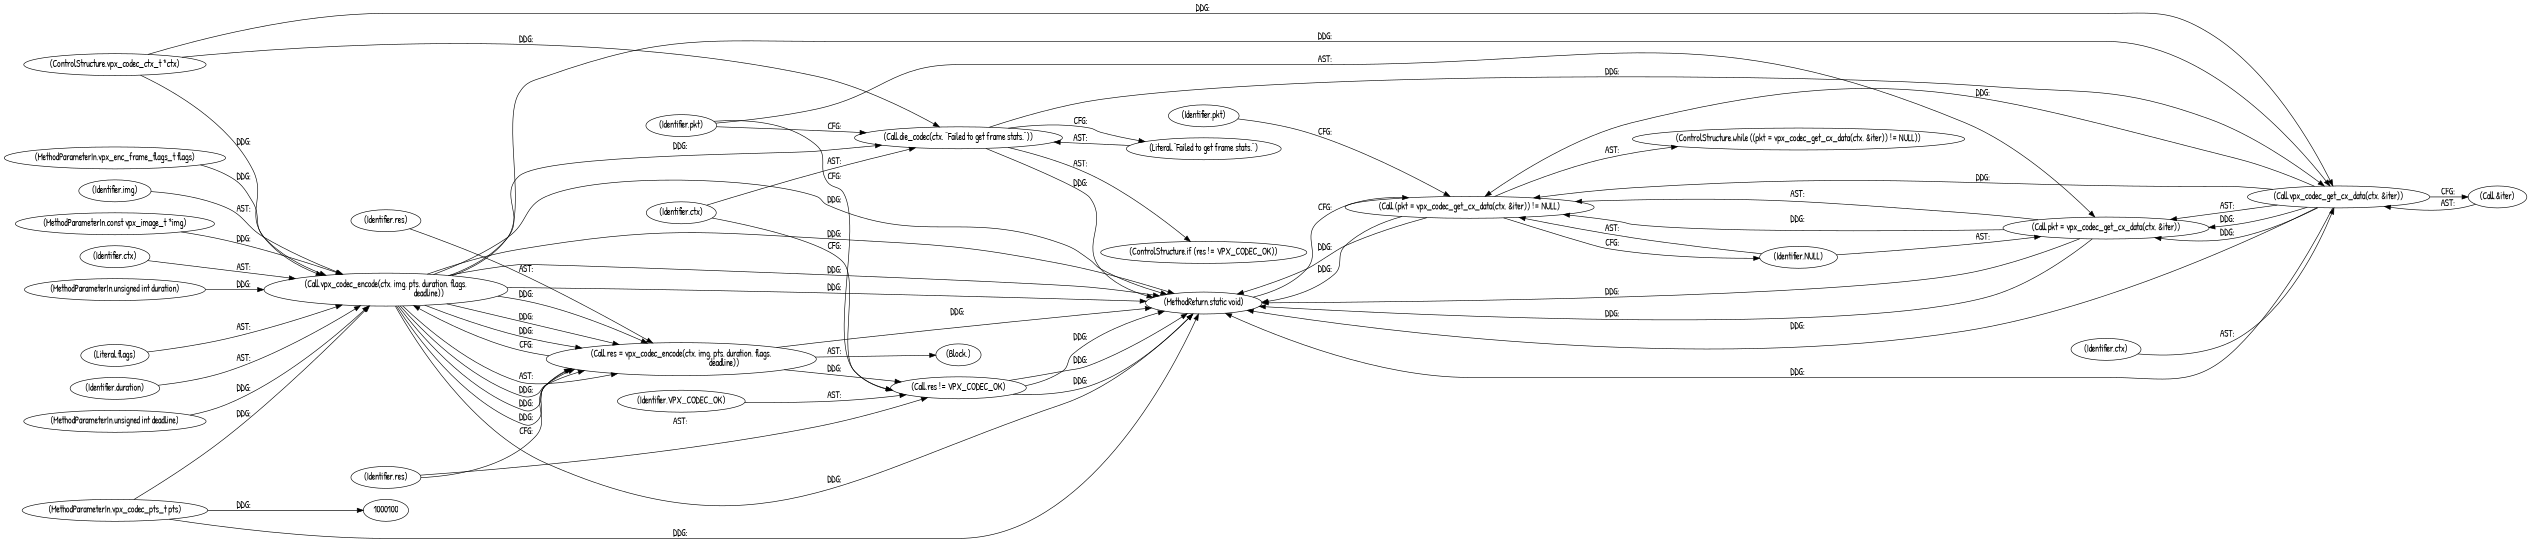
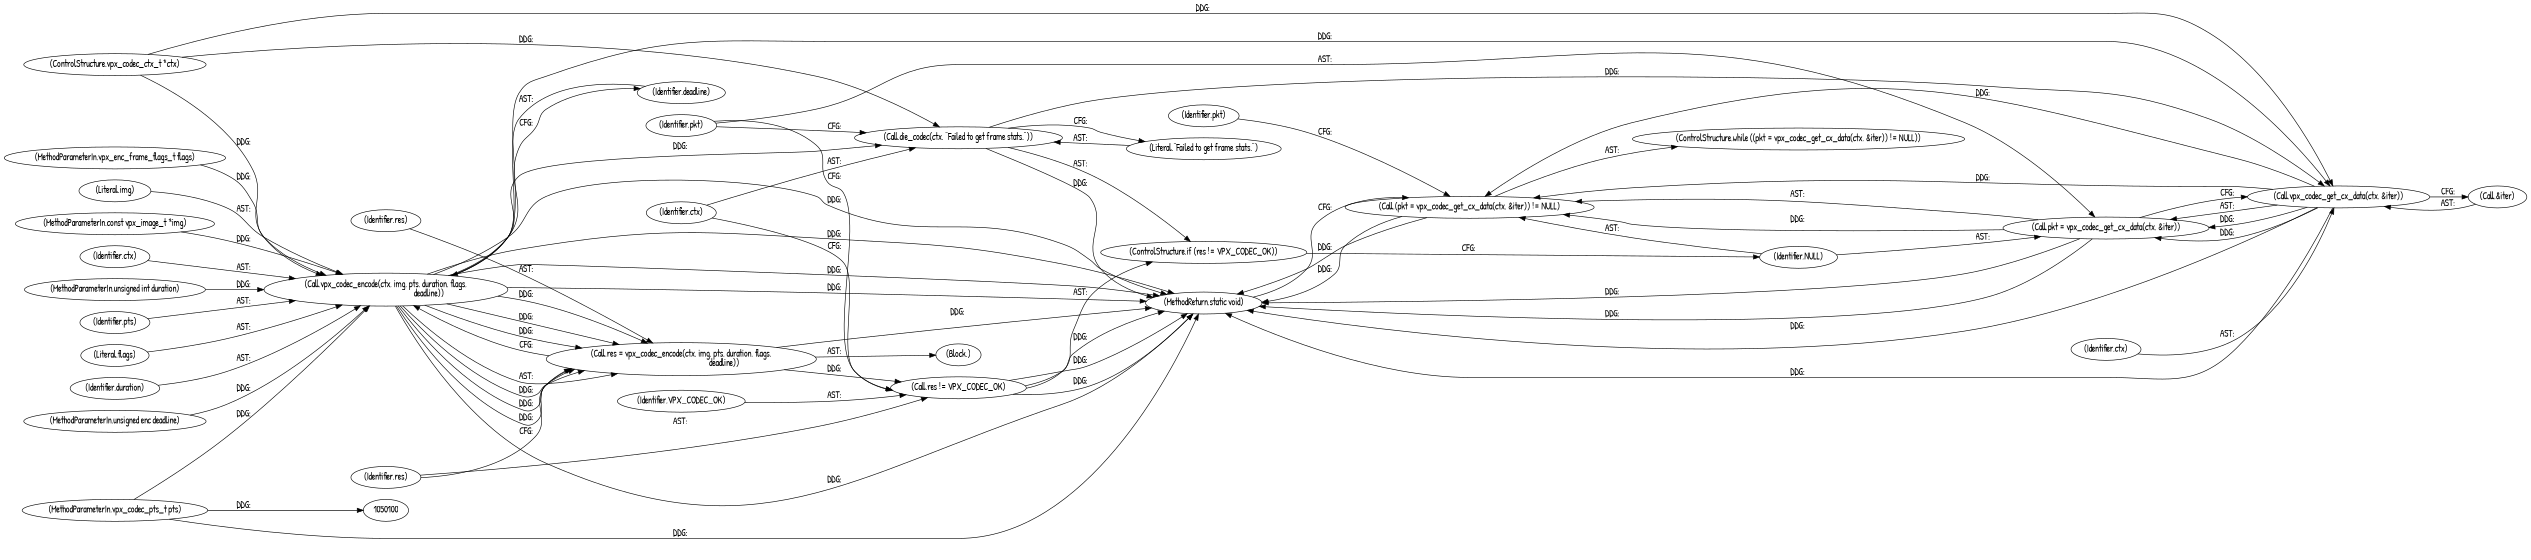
none -> (681, 93)
(115, 191) -> (115, 191)
none -> (2190, 205)
(1626, 251) -> (1530, 255)
none -> (1077, 321)
none -> (115, 323)
(115, 421) -> (115, 421)
(386, 510) -> (386, 510)
